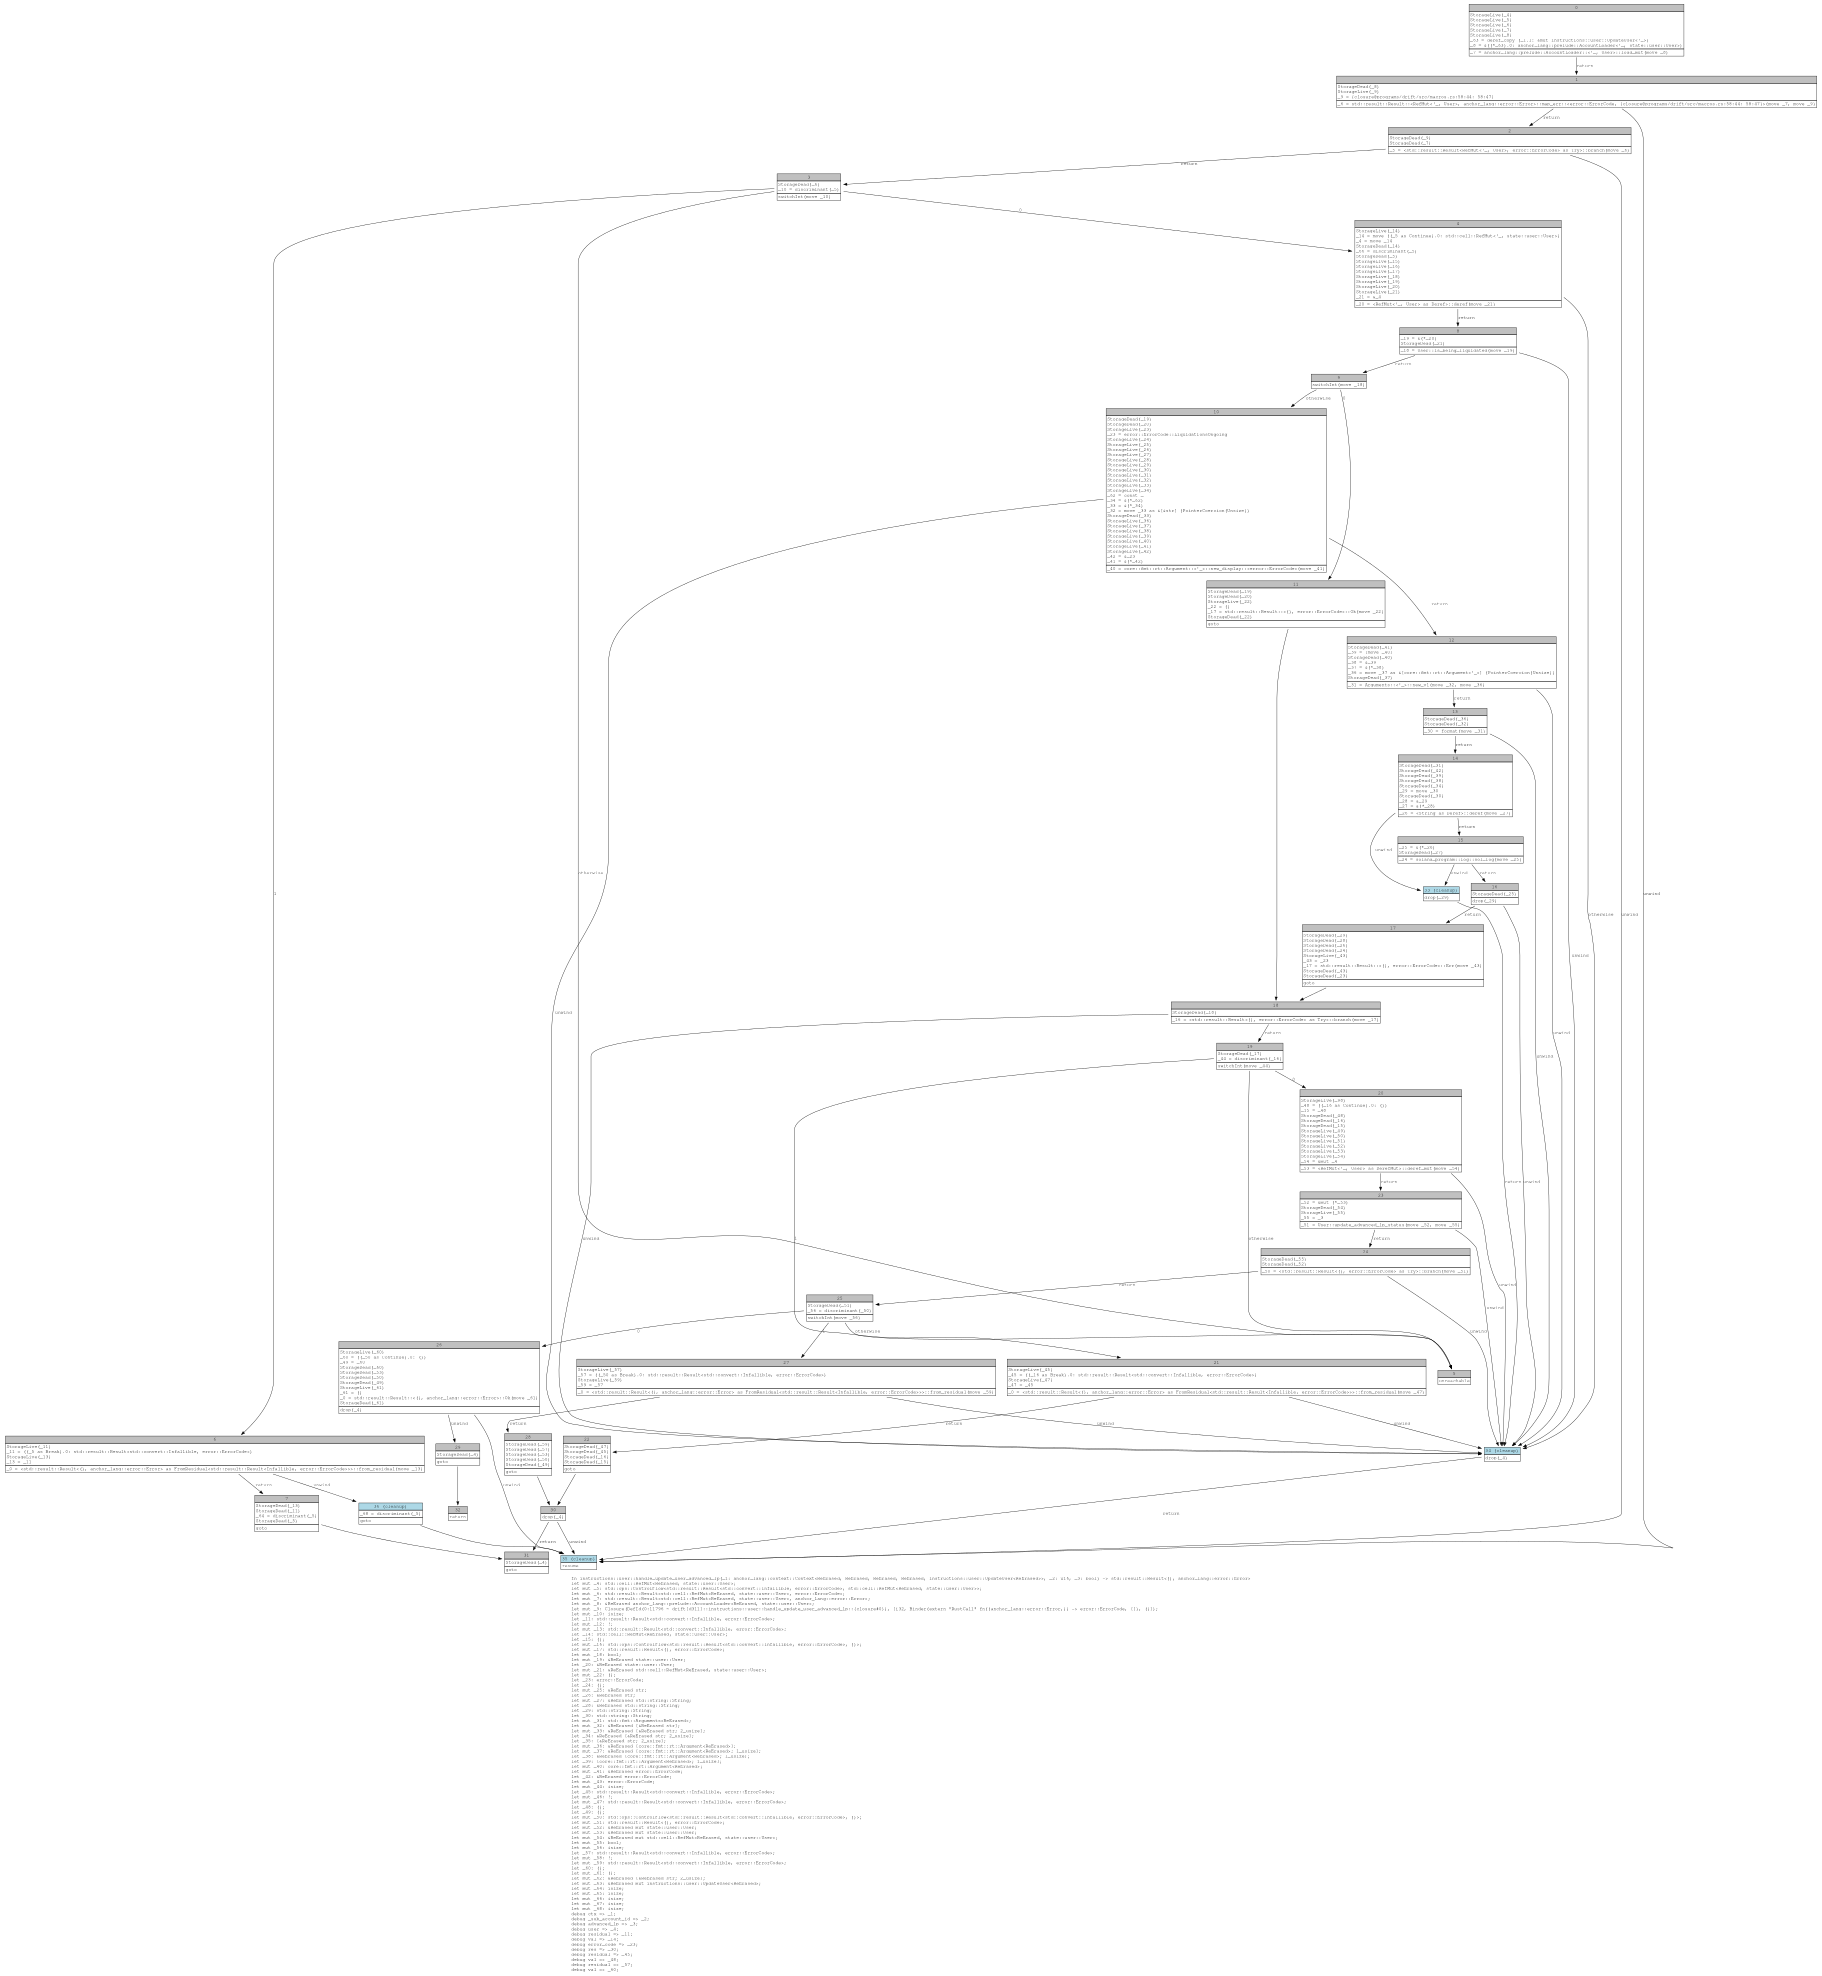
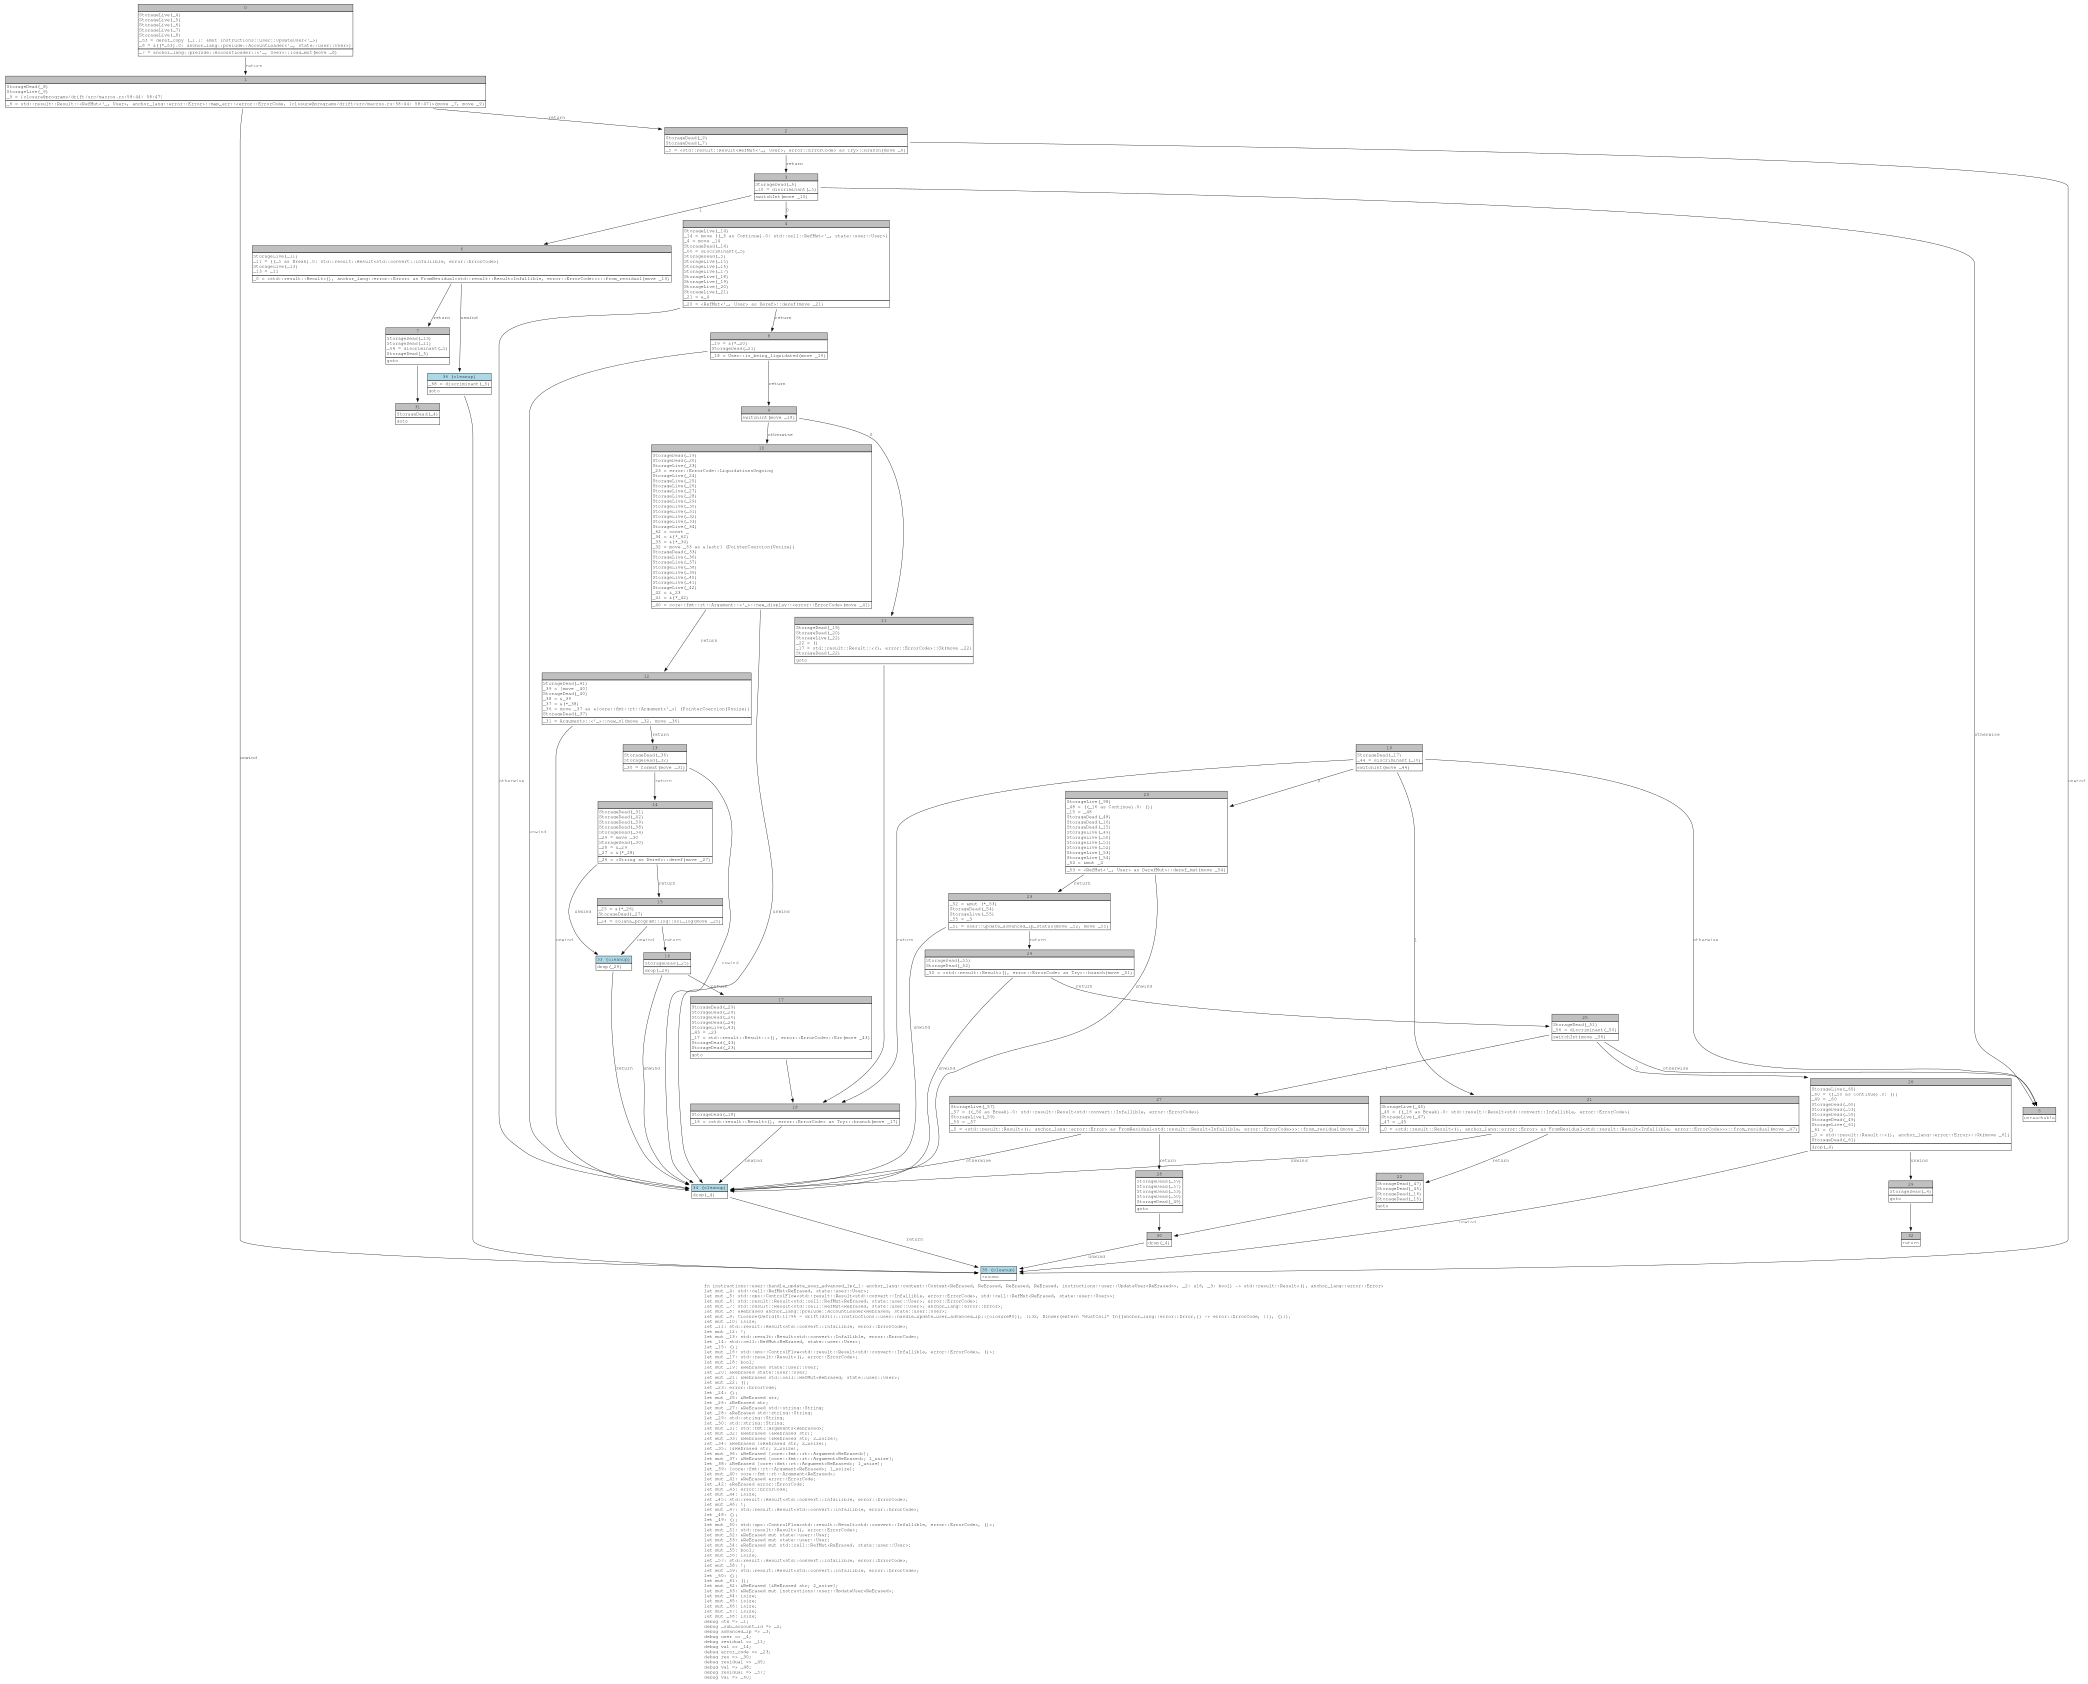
(1264, 1032) -> (974, 798)
(1105, 1424) -> (979, 1161)
(542, 1535) -> none
